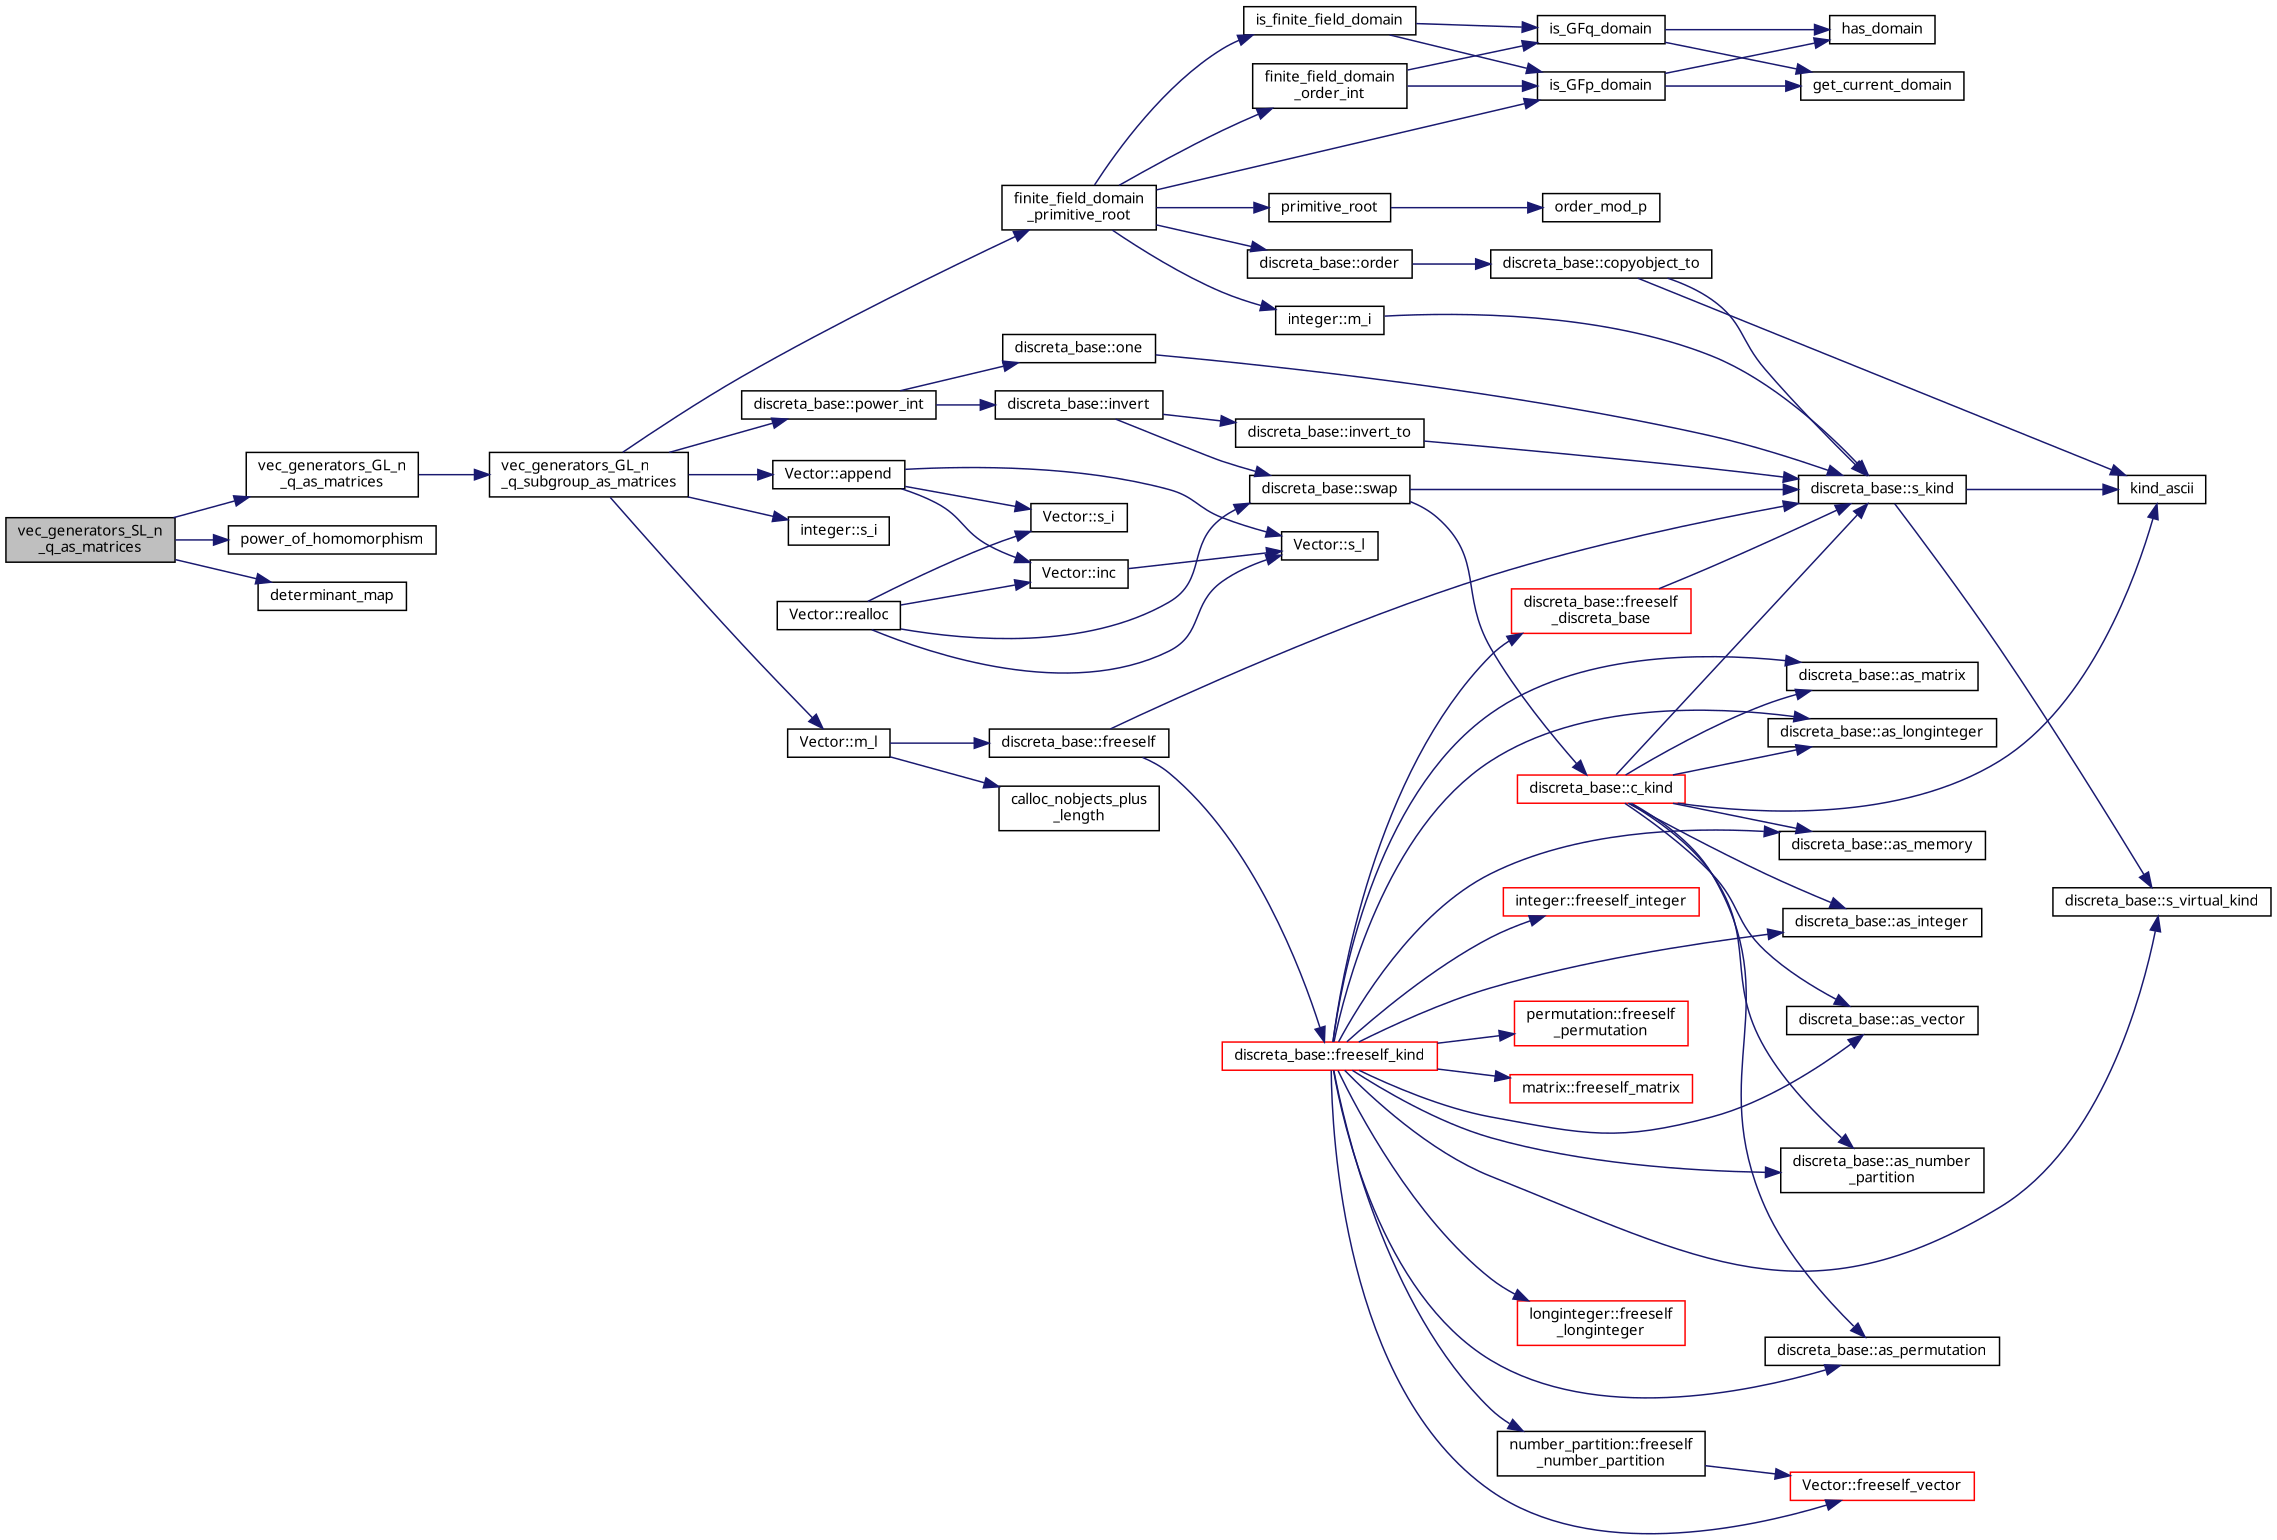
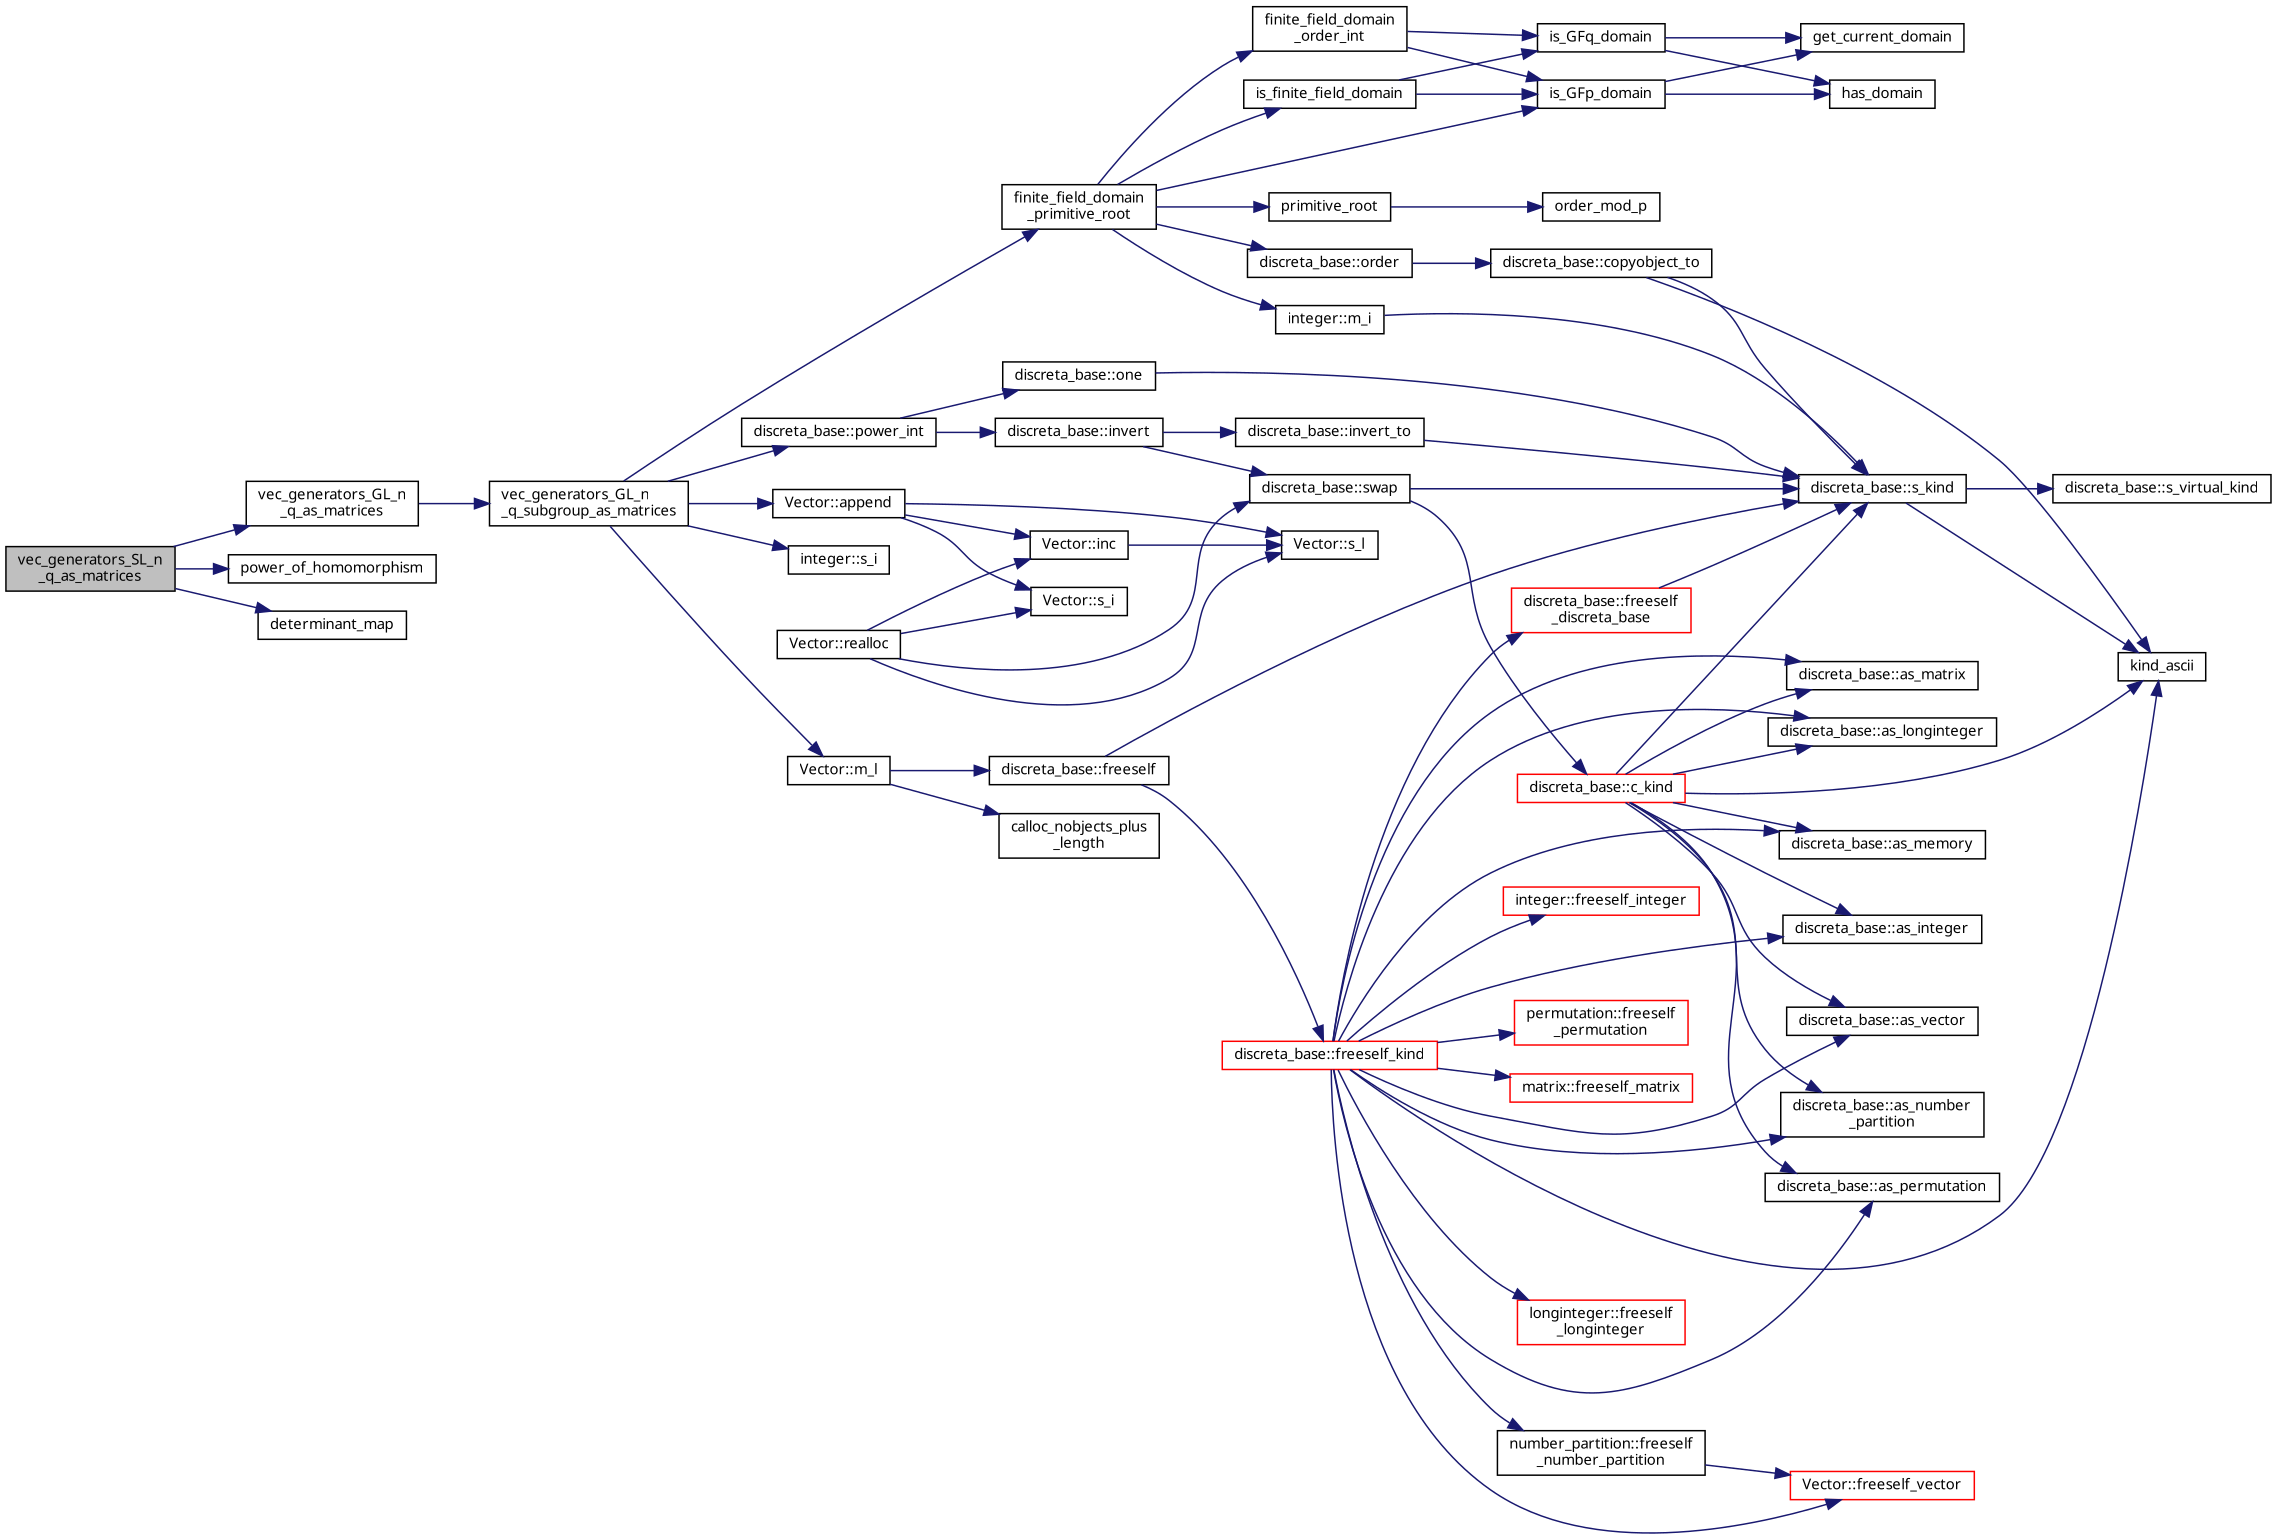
(1789, 1270) -> (1929, 1251)
